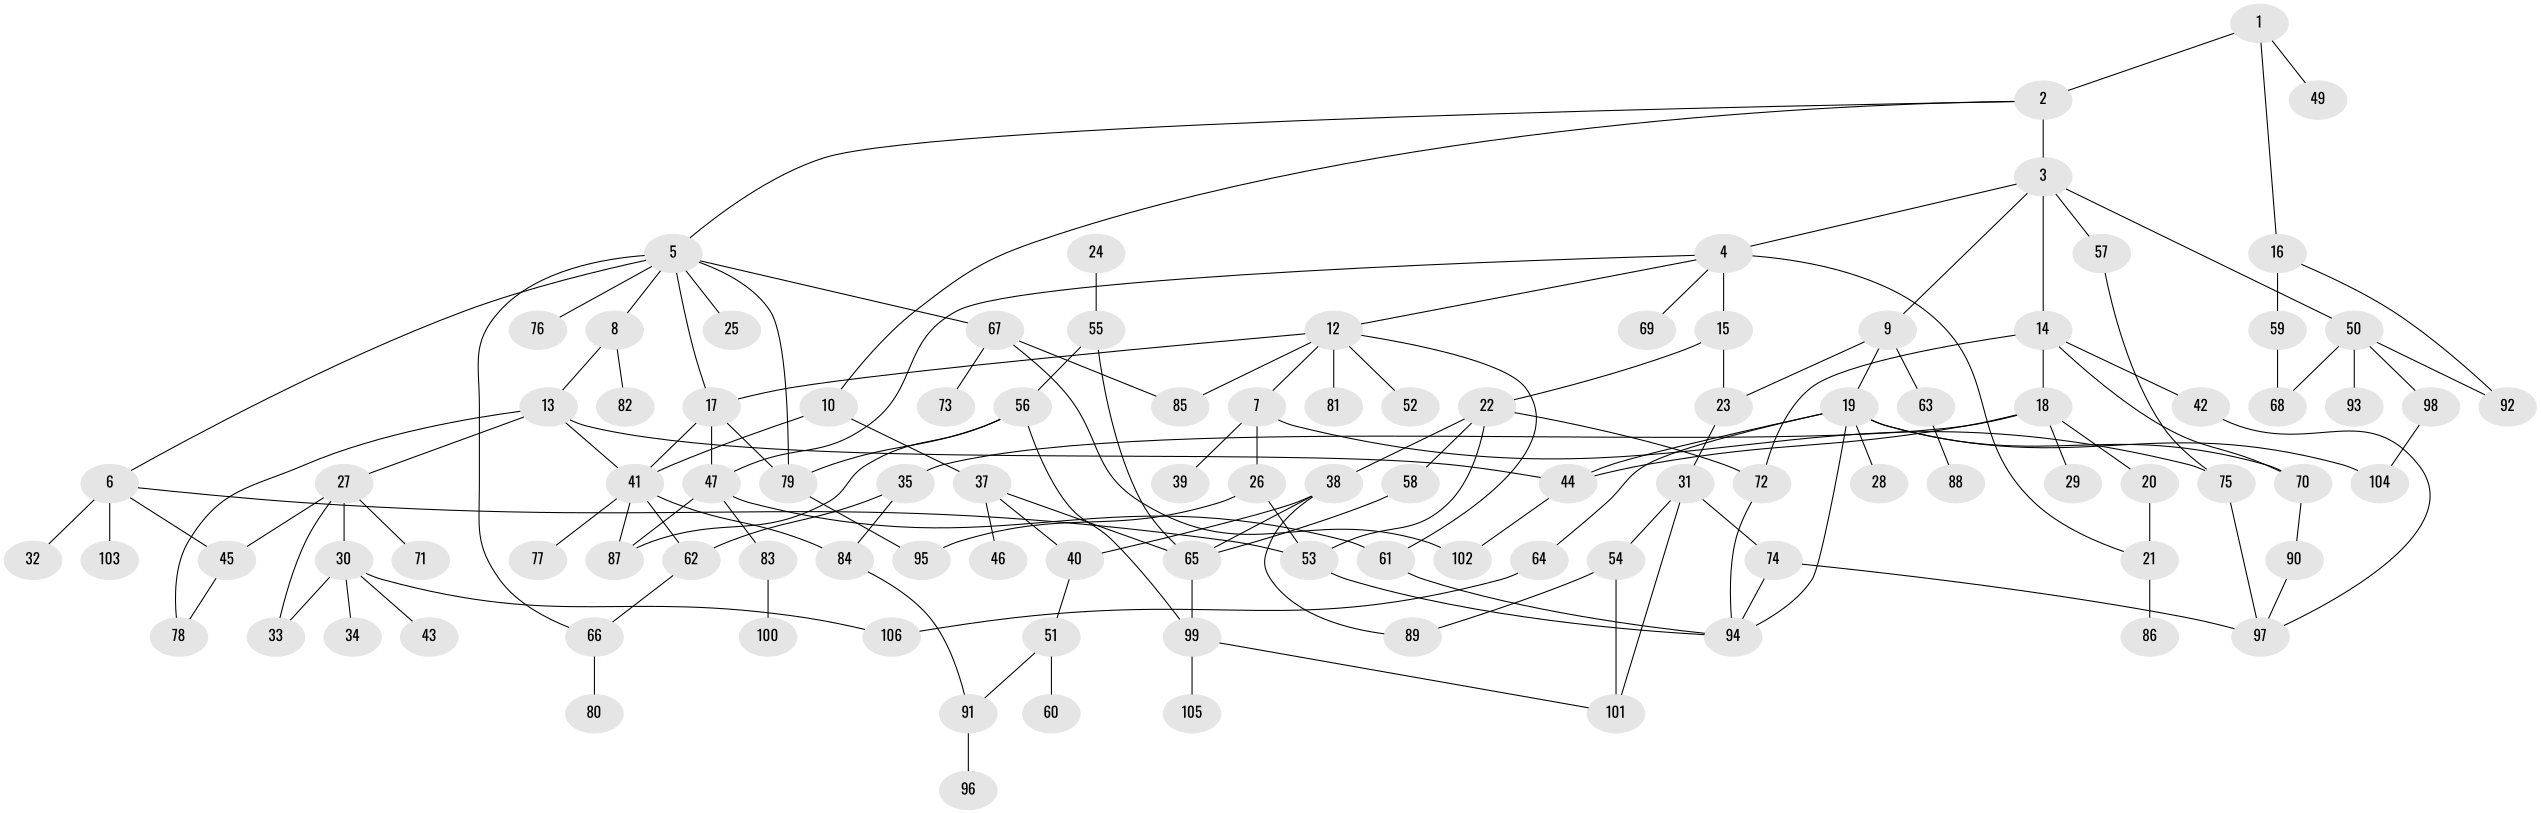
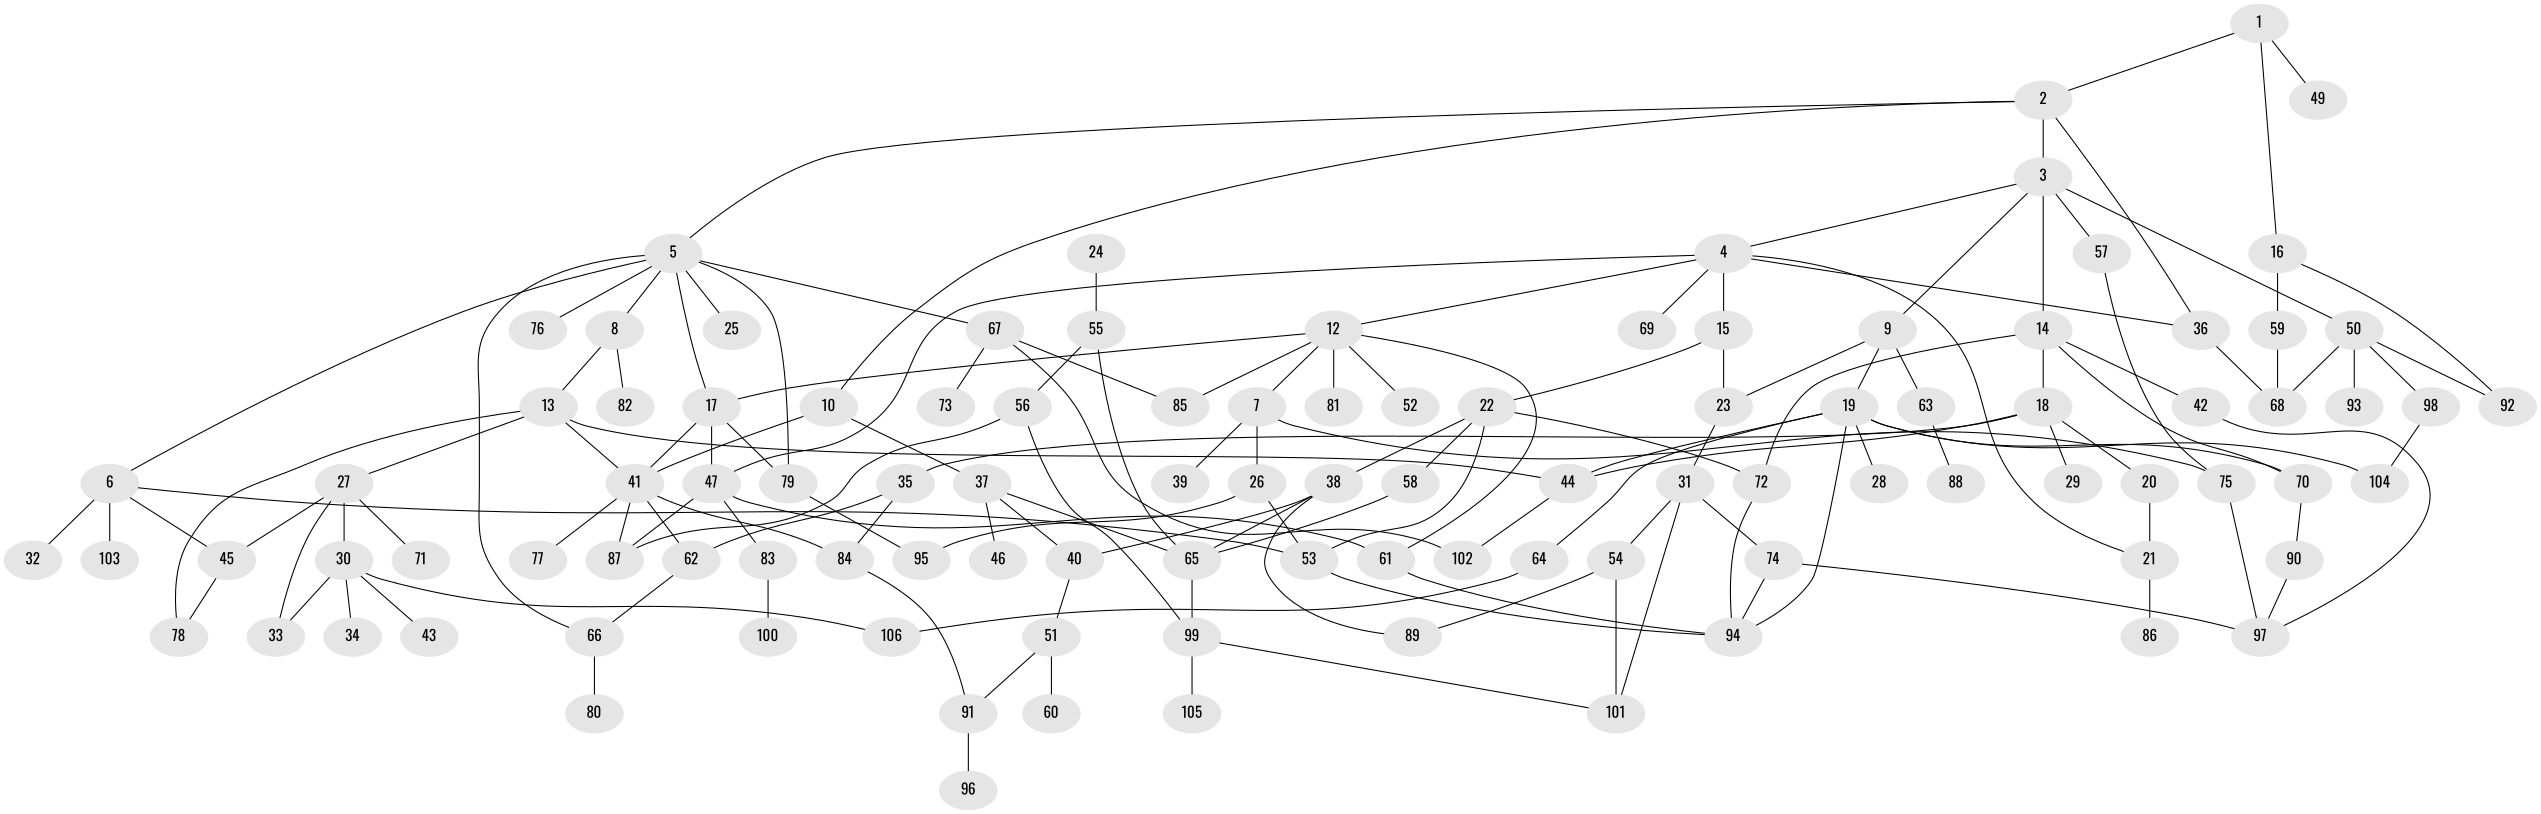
none -> (2201, 330)
(906, 446) -> none
